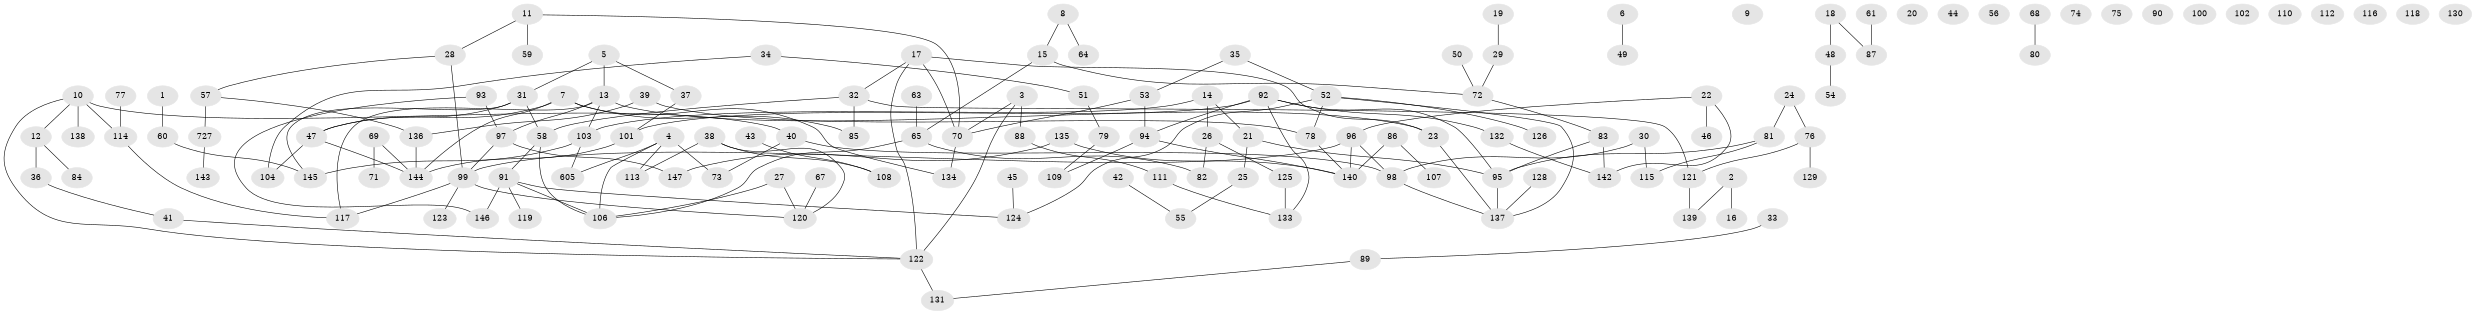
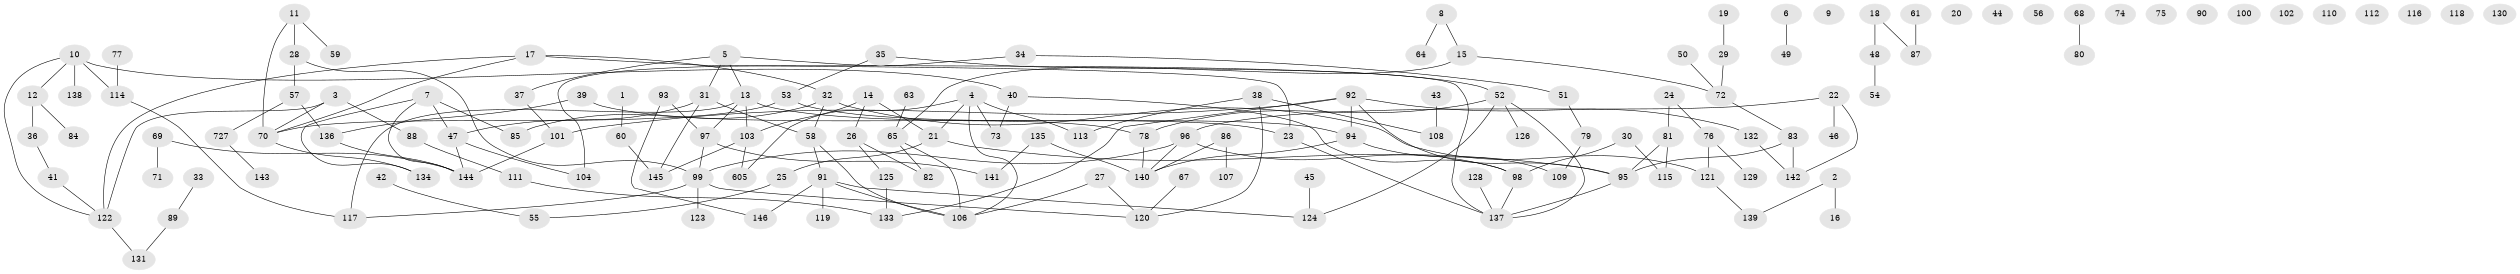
none -> (1172, 68)
none -> (953, 116)
(675, 178) -> (992, 178)
